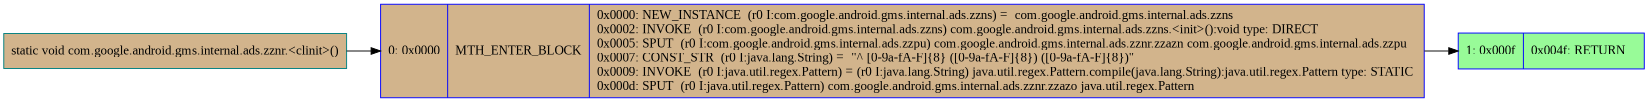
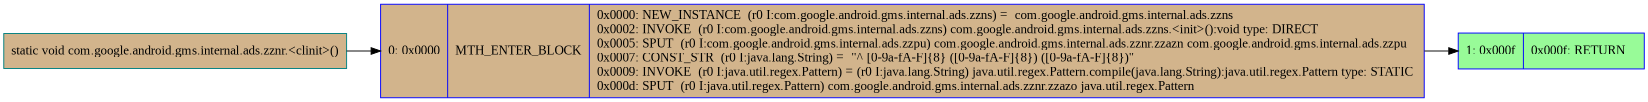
(1584, 51) -> (1584, 51)
